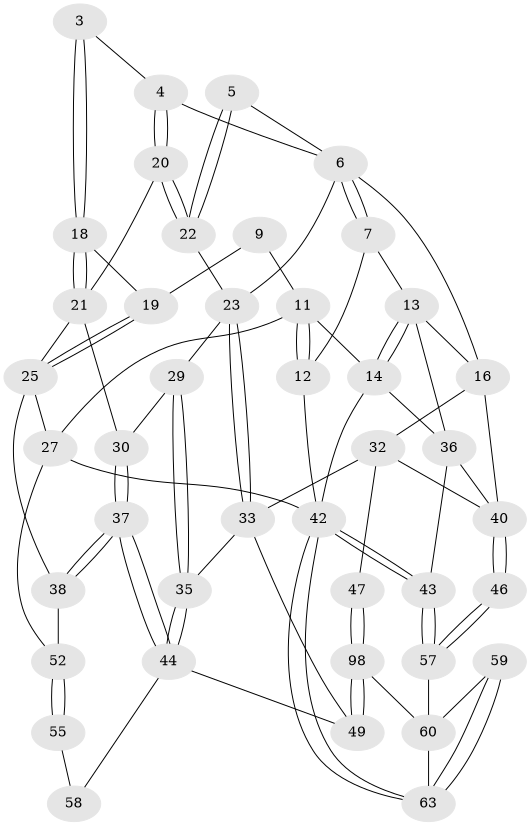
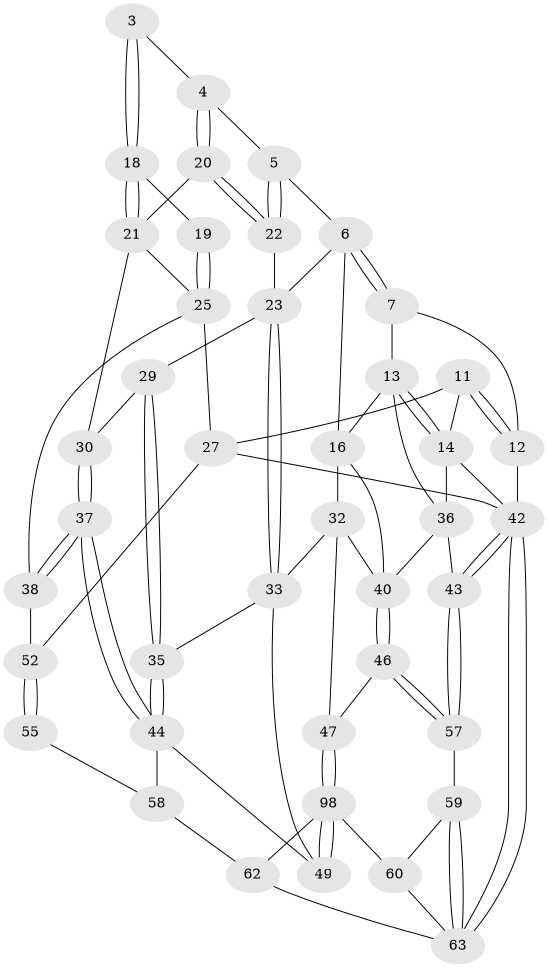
(249, 131) -> (239, 128)
(260, 235) -> none
none -> (356, 697)
(429, 697) -> (454, 768)
none -> (253, 875)
